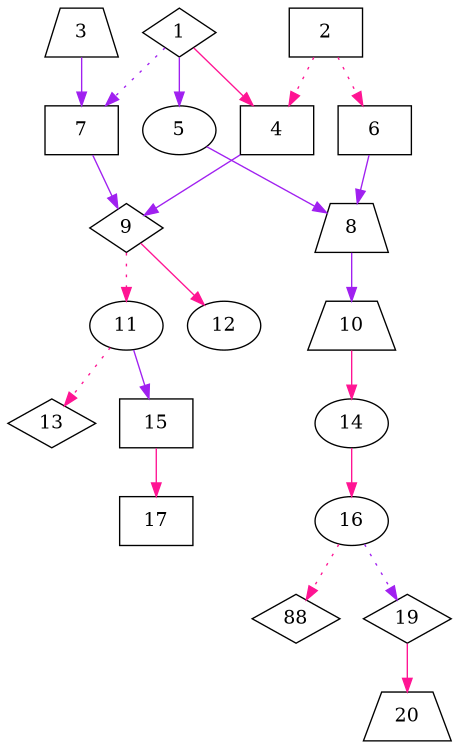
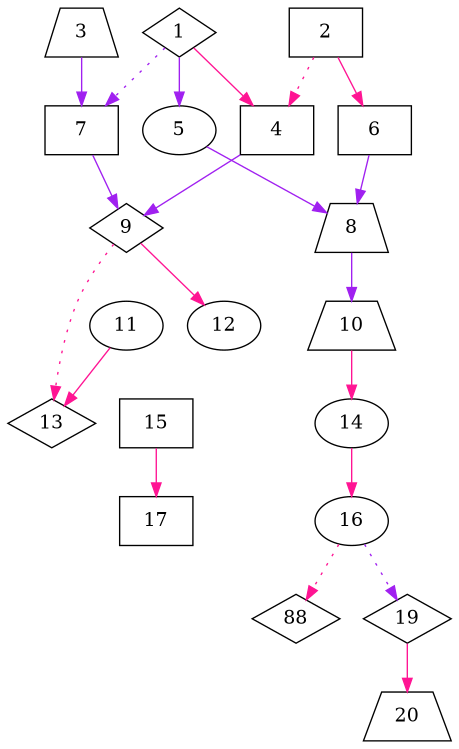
(347, 75) -> (347, 75)
(126, 270) -> (74, 311)
(139, 368) -> none
(92, 371) -> (92, 371)
